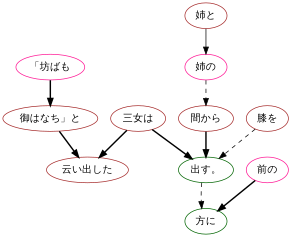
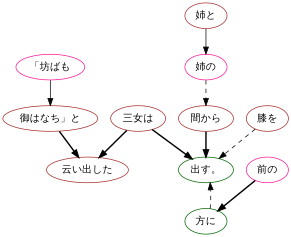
(50, 89) -> (50, 89)
(201, 192) -> (211, 199)
